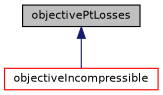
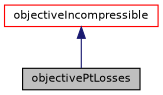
(81, 53) -> (81, 53)
